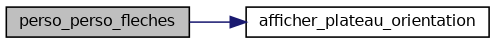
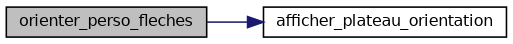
(98, 22) -> (106, 22)
